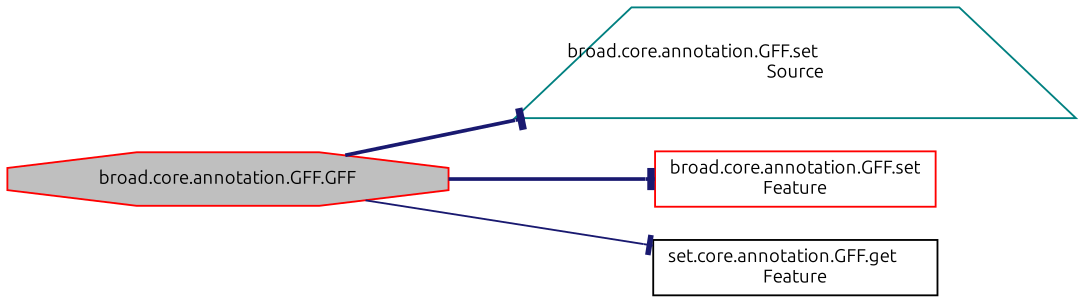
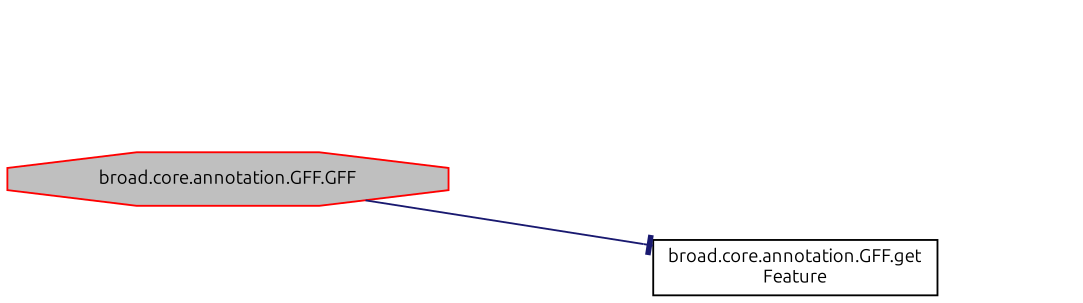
(795, 63) -> none
(795, 179) -> none
(795, 268) -> (795, 268)
